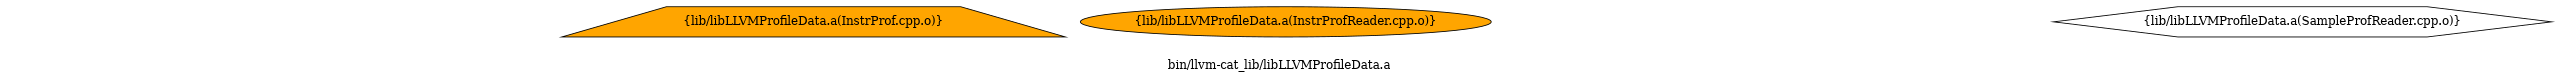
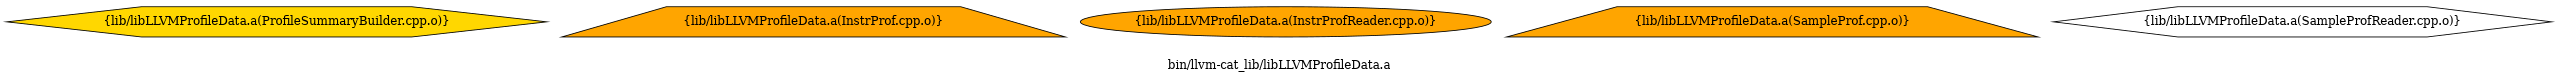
none -> (277, 22)
none -> (1772, 22)
